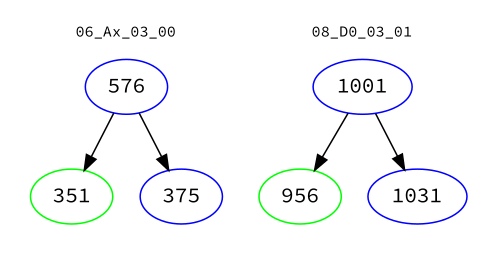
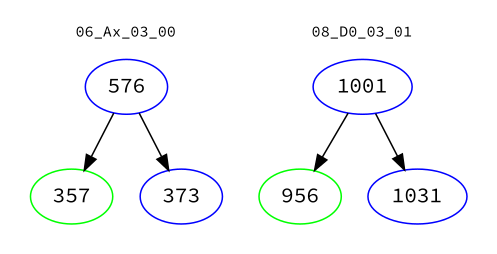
(72, 197) -> (72, 197)
(181, 197) -> (181, 197)
